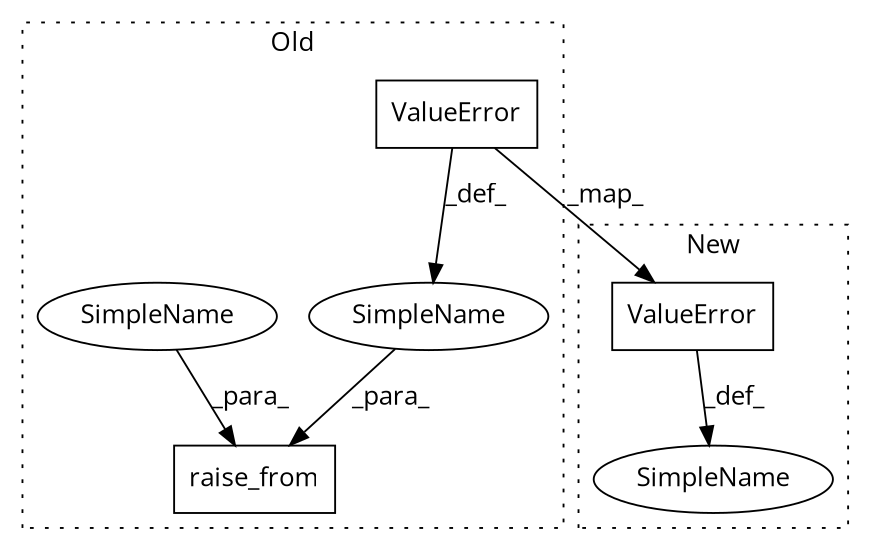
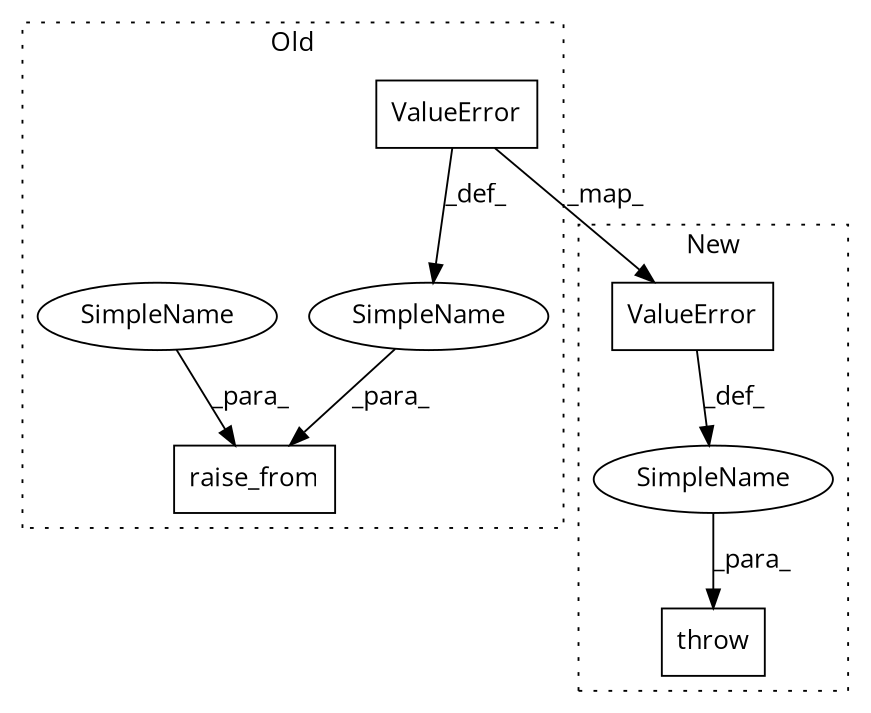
none -> (713, 642)
